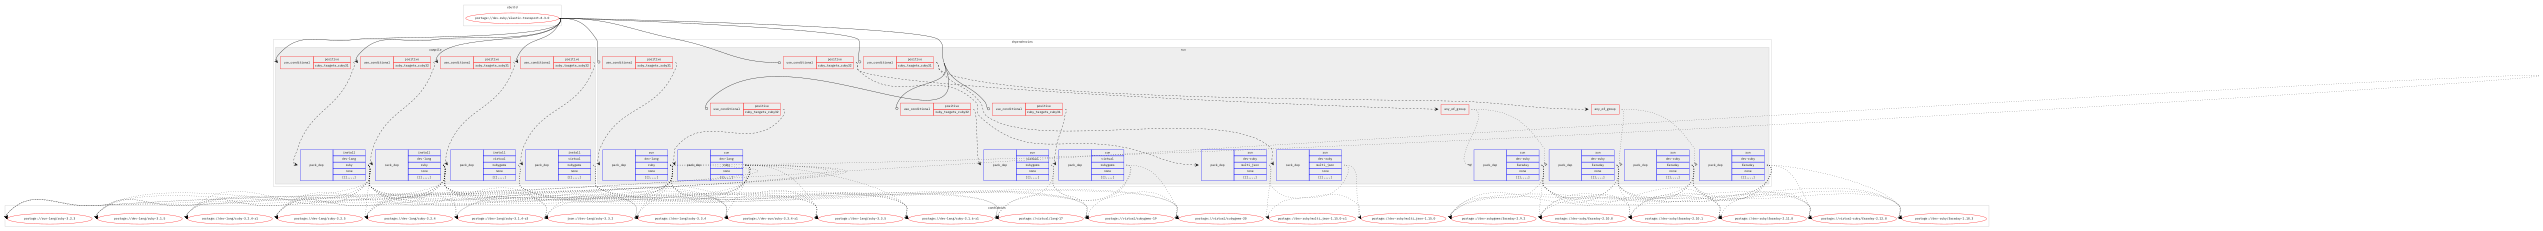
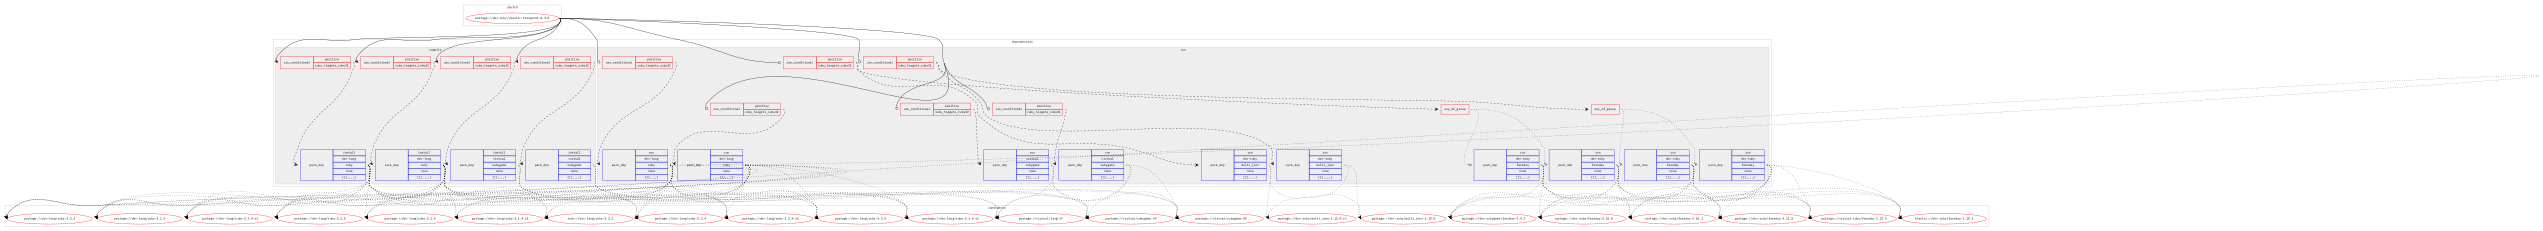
(771, 219) -> (771, 219)
(1944, 219) -> (1944, 219)
